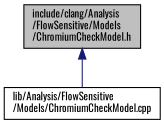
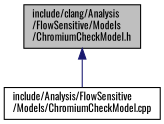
(82, 103) -> (82, 103)
